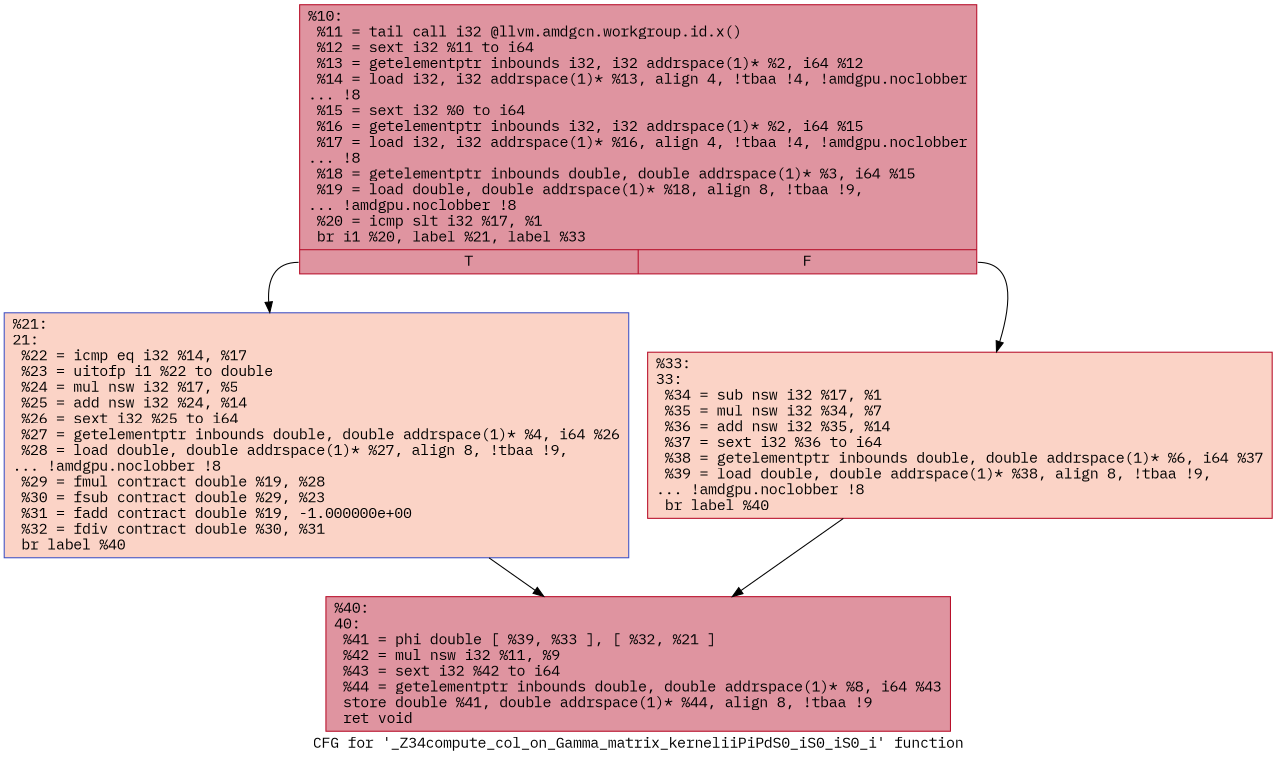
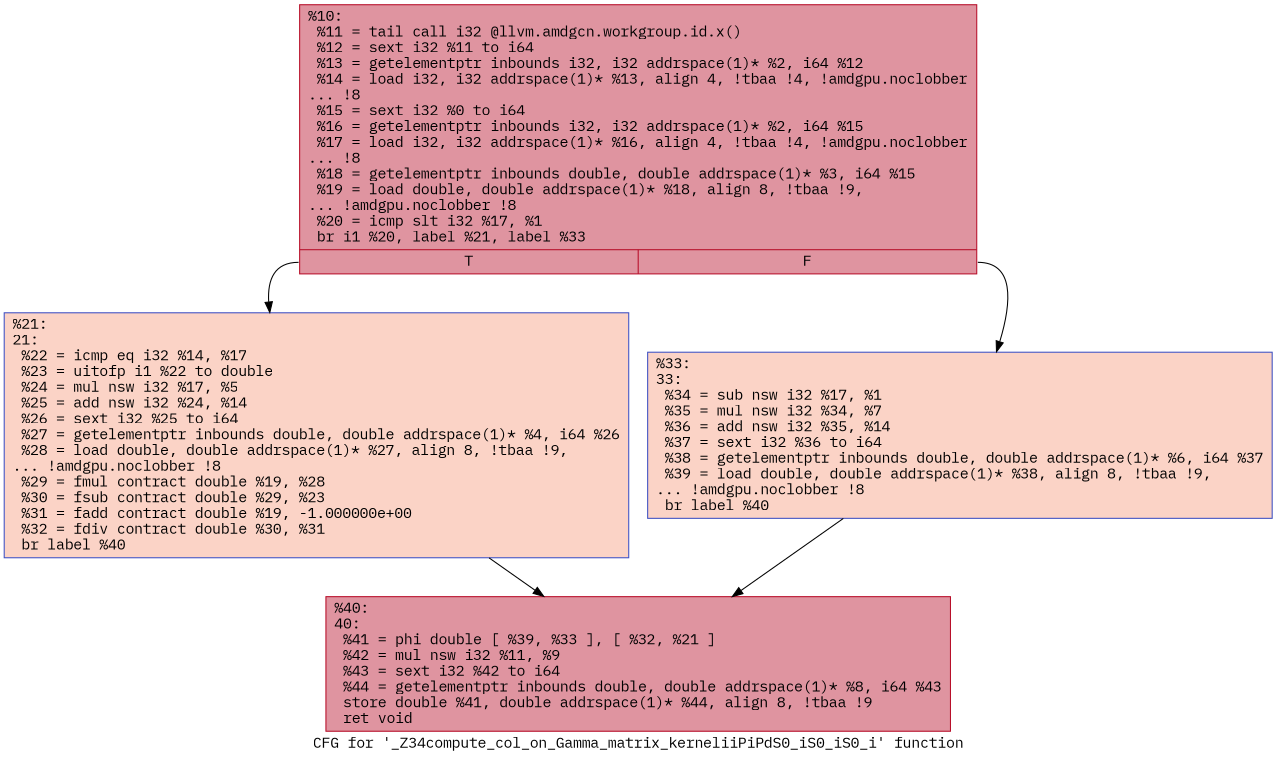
(960, 435) -> (960, 435)
